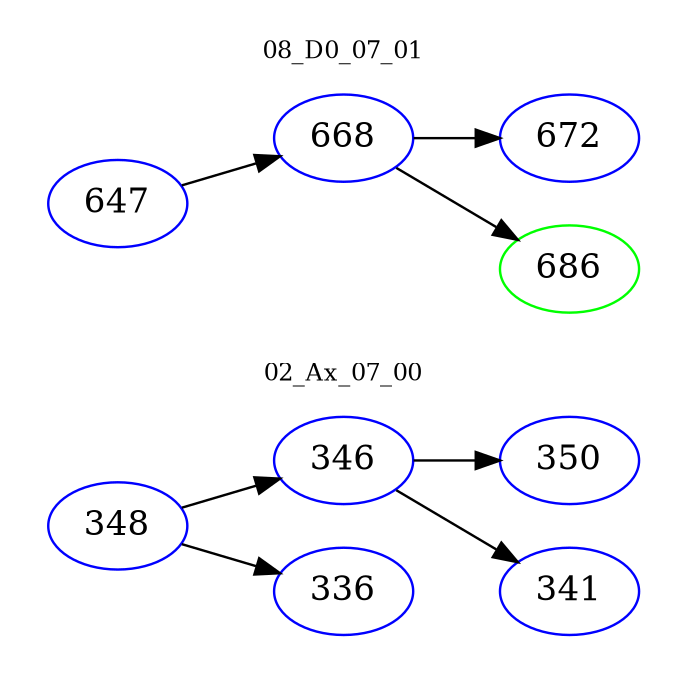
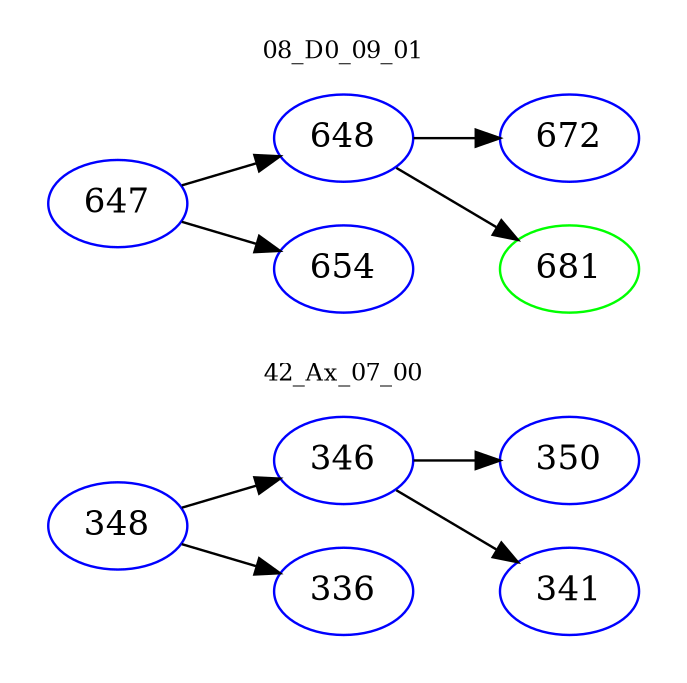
(344, 52) -> (344, 52)
(344, 138) -> (344, 138)
none -> (344, 269)
(570, 269) -> (570, 269)
(344, 374) -> (344, 374)
